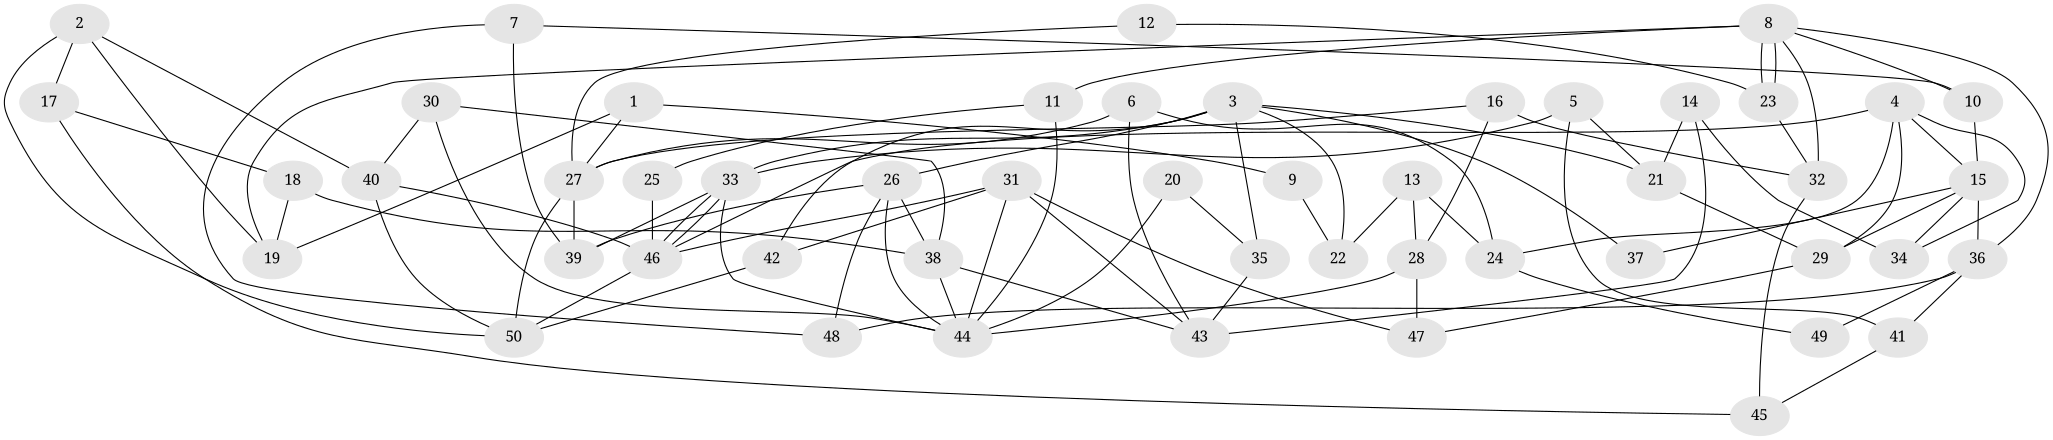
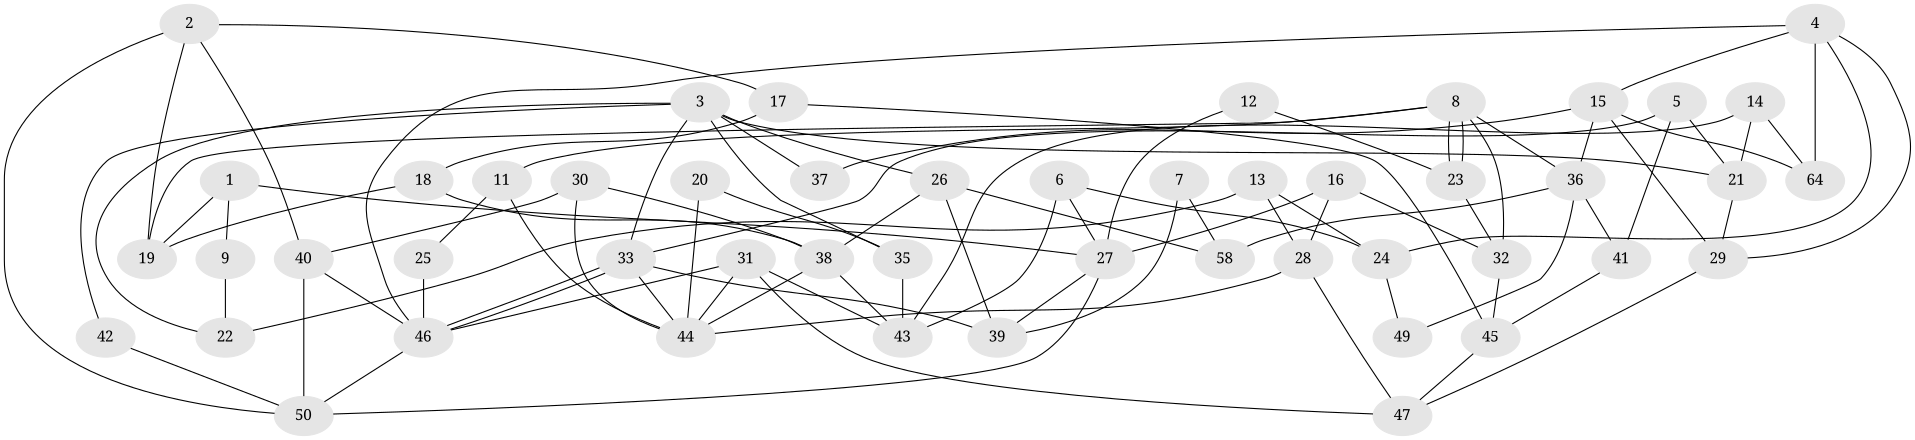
(1973, 102) -> none
(897, 218) -> none
(1899, 259) -> (1815, 181)
(892, 272) -> none
(832, 338) -> (1225, 259)
none -> (1447, 377)
